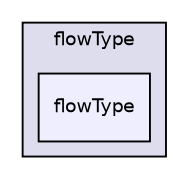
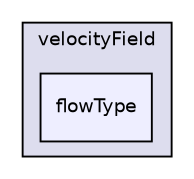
(94, 41) -> (97, 41)
